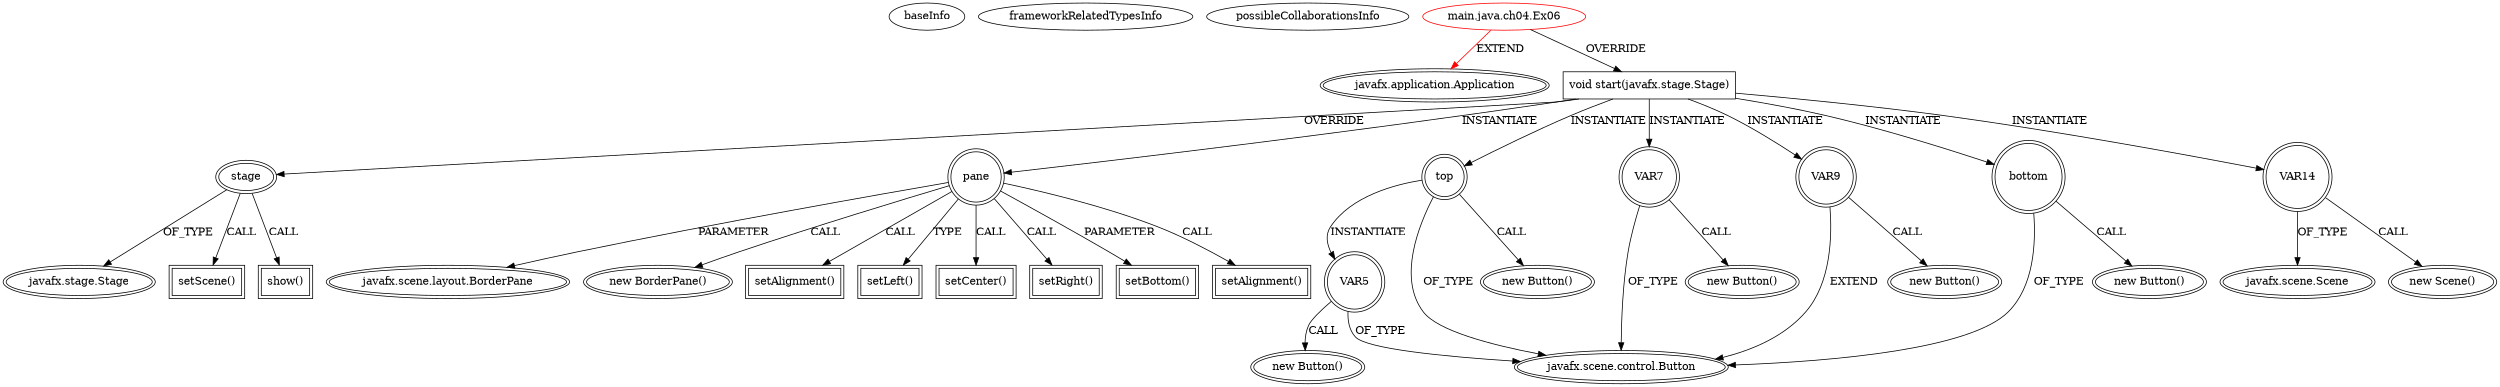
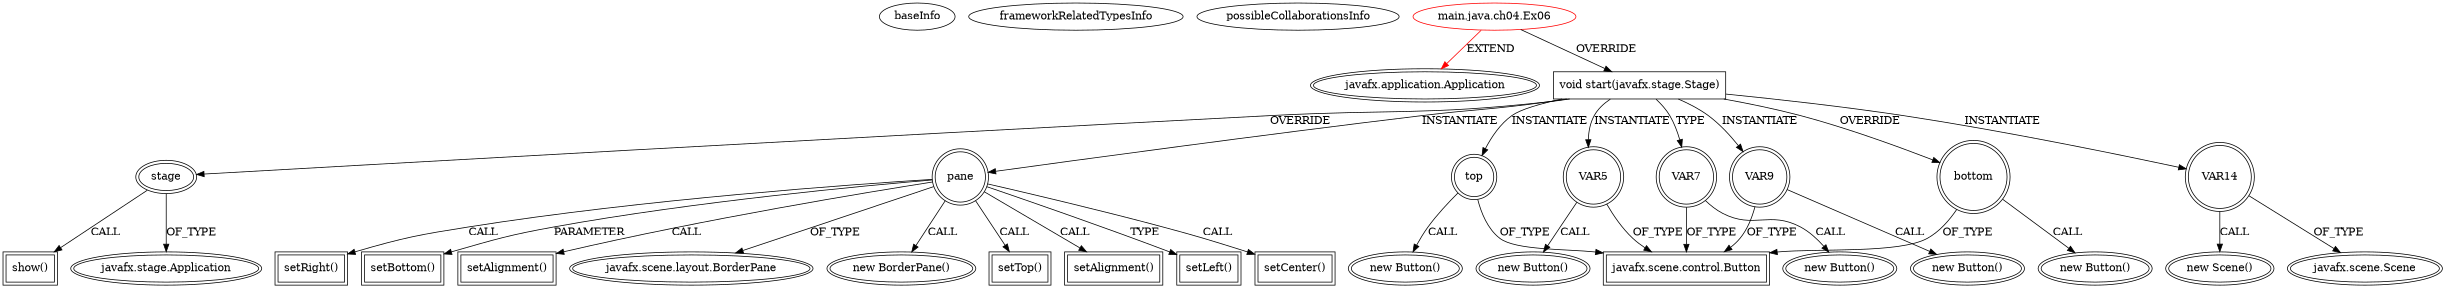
(1687, 121) -> (1691, 121)
(1903, 121) -> (1870, 121)
(1359, 201) -> (1594, 116)
(734, 233) -> (835, 233)
none -> (1020, 269)
(79, 282) -> (166, 269)
(207, 282) -> none
(1854, 282) -> (1772, 233)
(1621, 367) -> (1686, 269)
